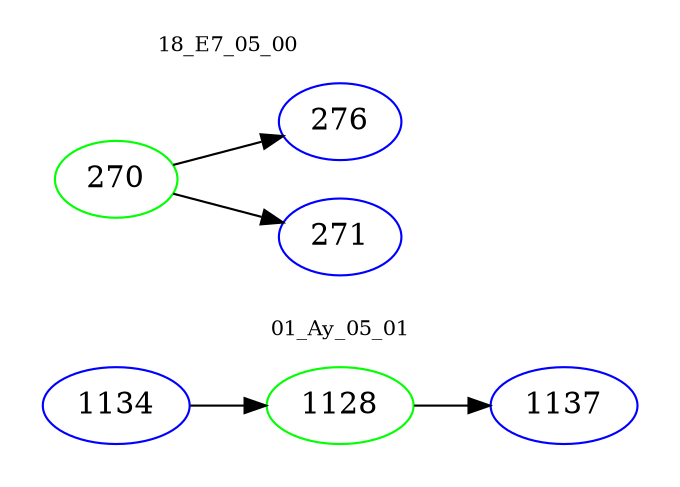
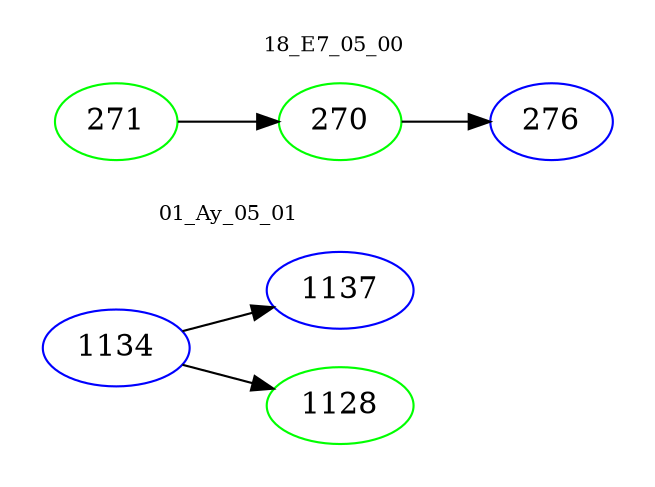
(217, 205) -> (217, 122)
(340, 237) -> (116, 122)
(441, 406) -> (218, 322)
